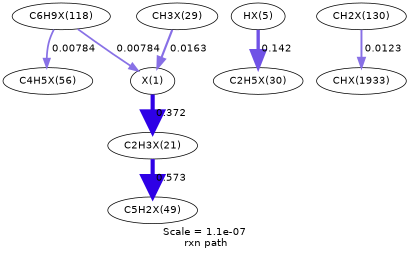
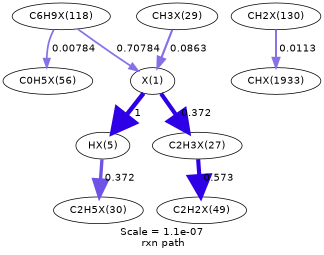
(137, 49) -> (137, 49)
(187, 49) -> (187, 49)
(275, 49) -> (118, 178)
(382, 49) -> (296, 49)
(48, 81) -> (48, 81)
none -> (135, 104)
(153, 146) -> (197, 146)
(153, 210) -> (202, 210)
